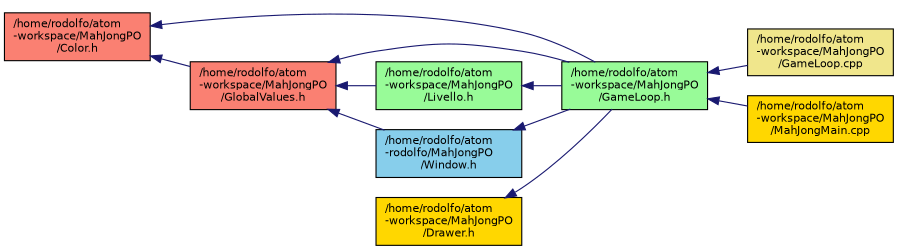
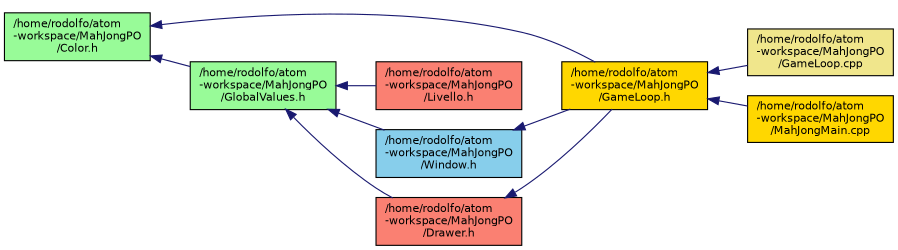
(77, 37) -> (77, 37)
(455, 44) -> (341, 161)
(263, 86) -> (263, 86)
(449, 86) -> (449, 86)
(547, 86) -> none
(635, 86) -> (635, 86)
(449, 154) -> (449, 154)
(449, 221) -> (449, 221)
